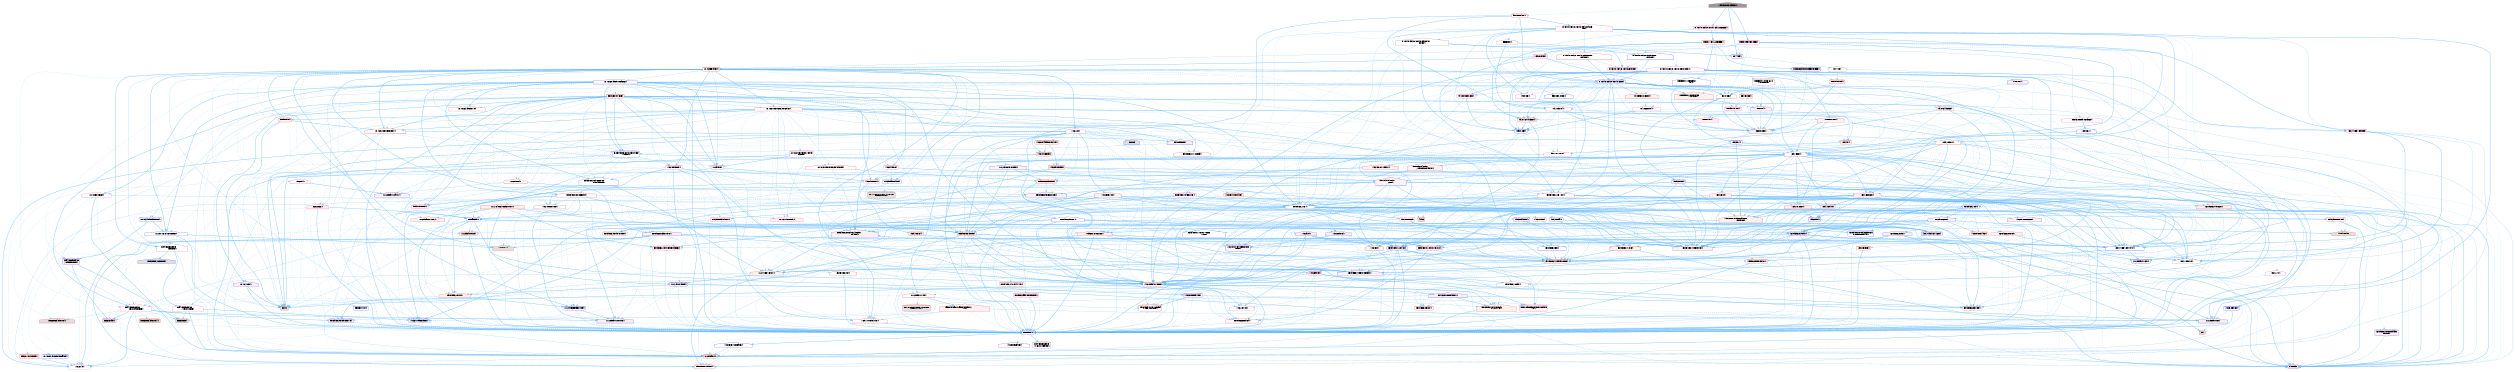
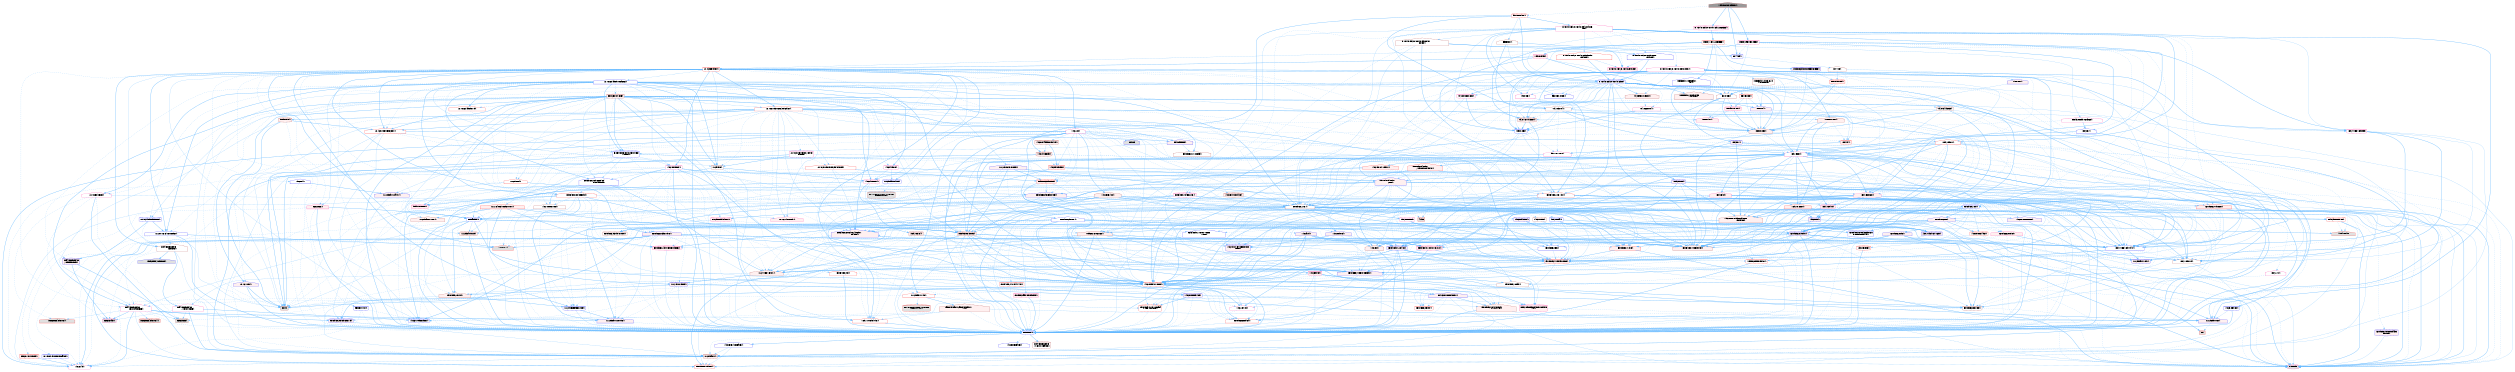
(300, 182) -> (300, 182)
